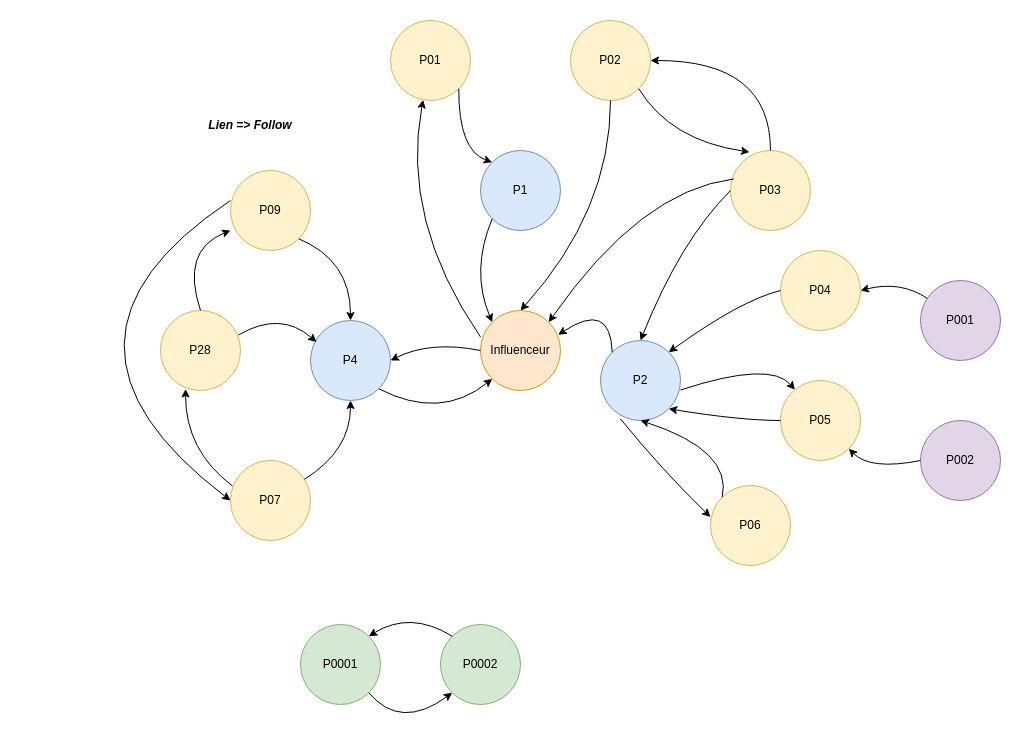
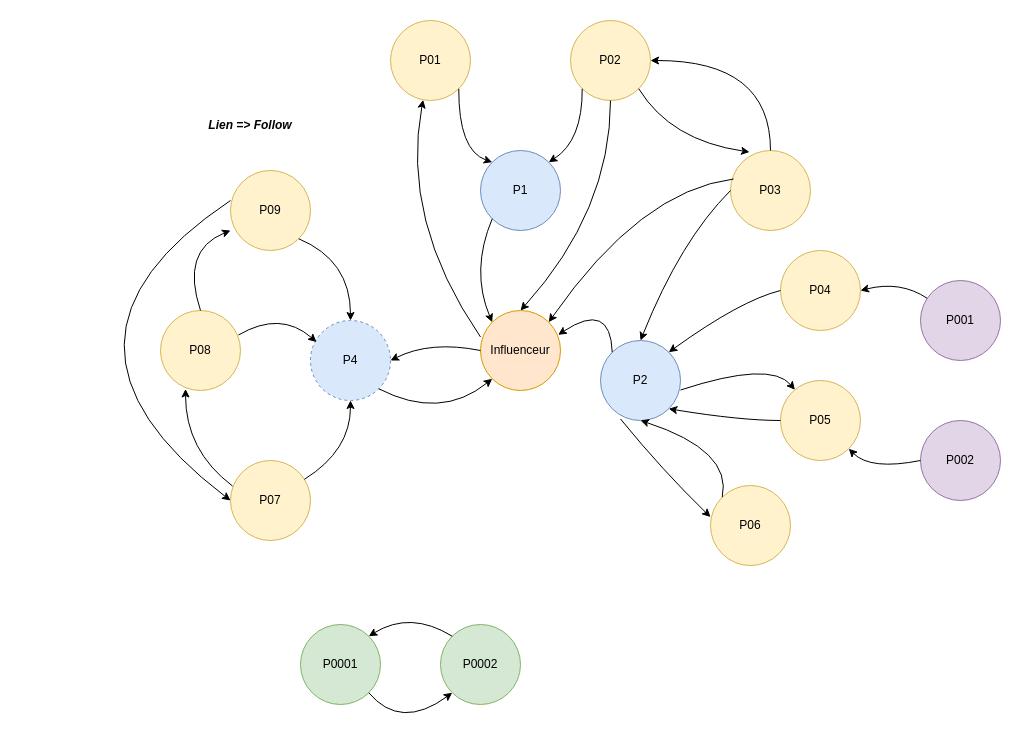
none -> (577, 127)
(201, 351) -> (201, 351)
(351, 361) -> (351, 361)
